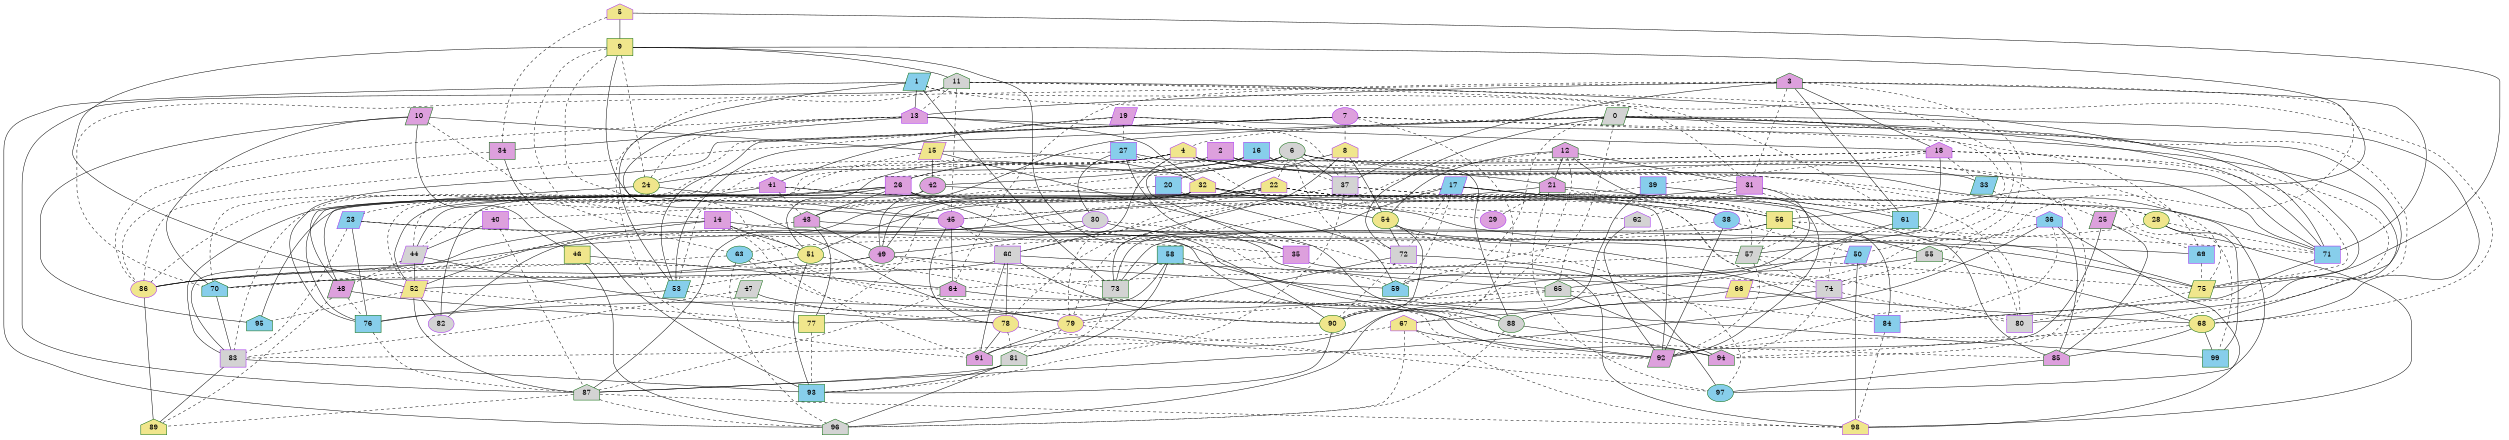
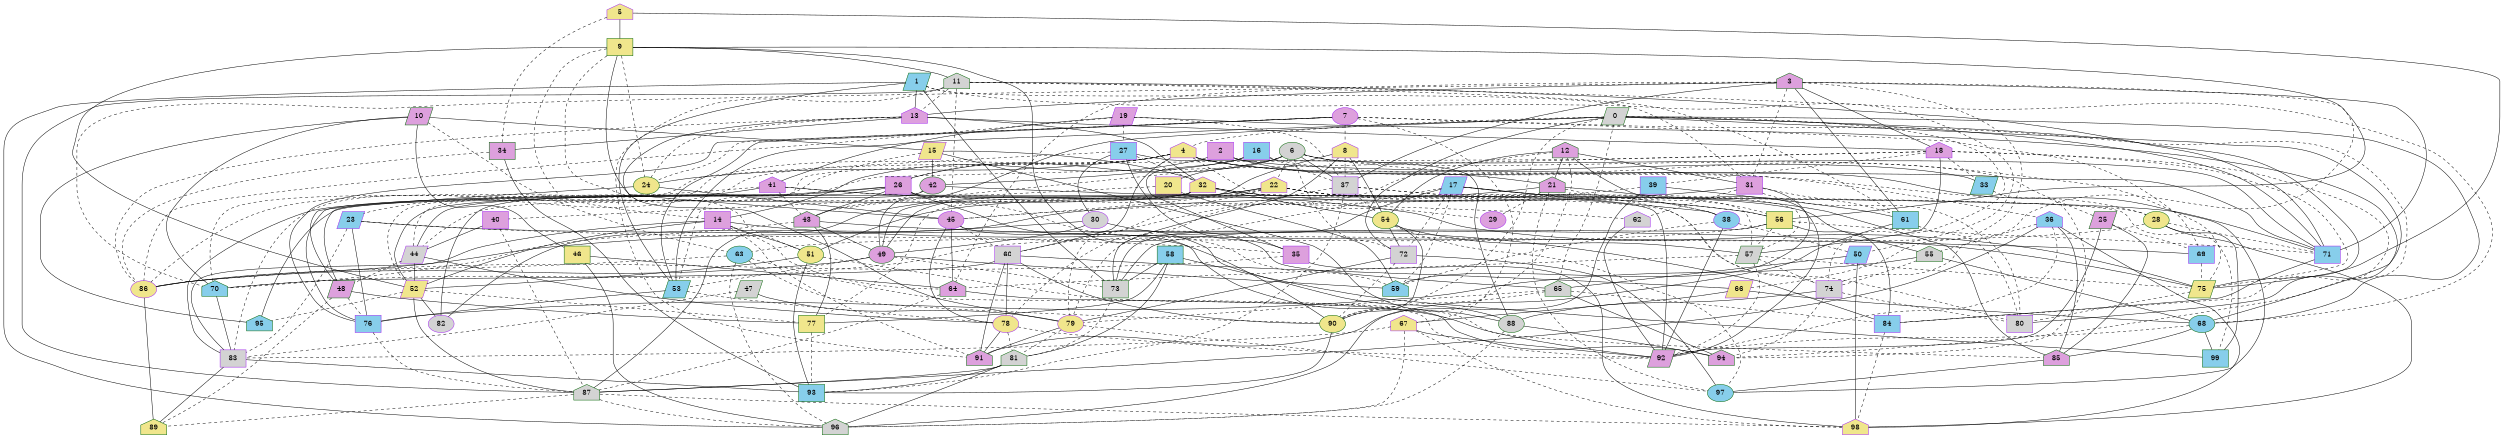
(869, 182) -> (882, 174)
(1168, 185) -> (1168, 185)
(1460, 272) -> none
(368, 324) -> (368, 324)
(2202, 324) -> (2202, 324)
